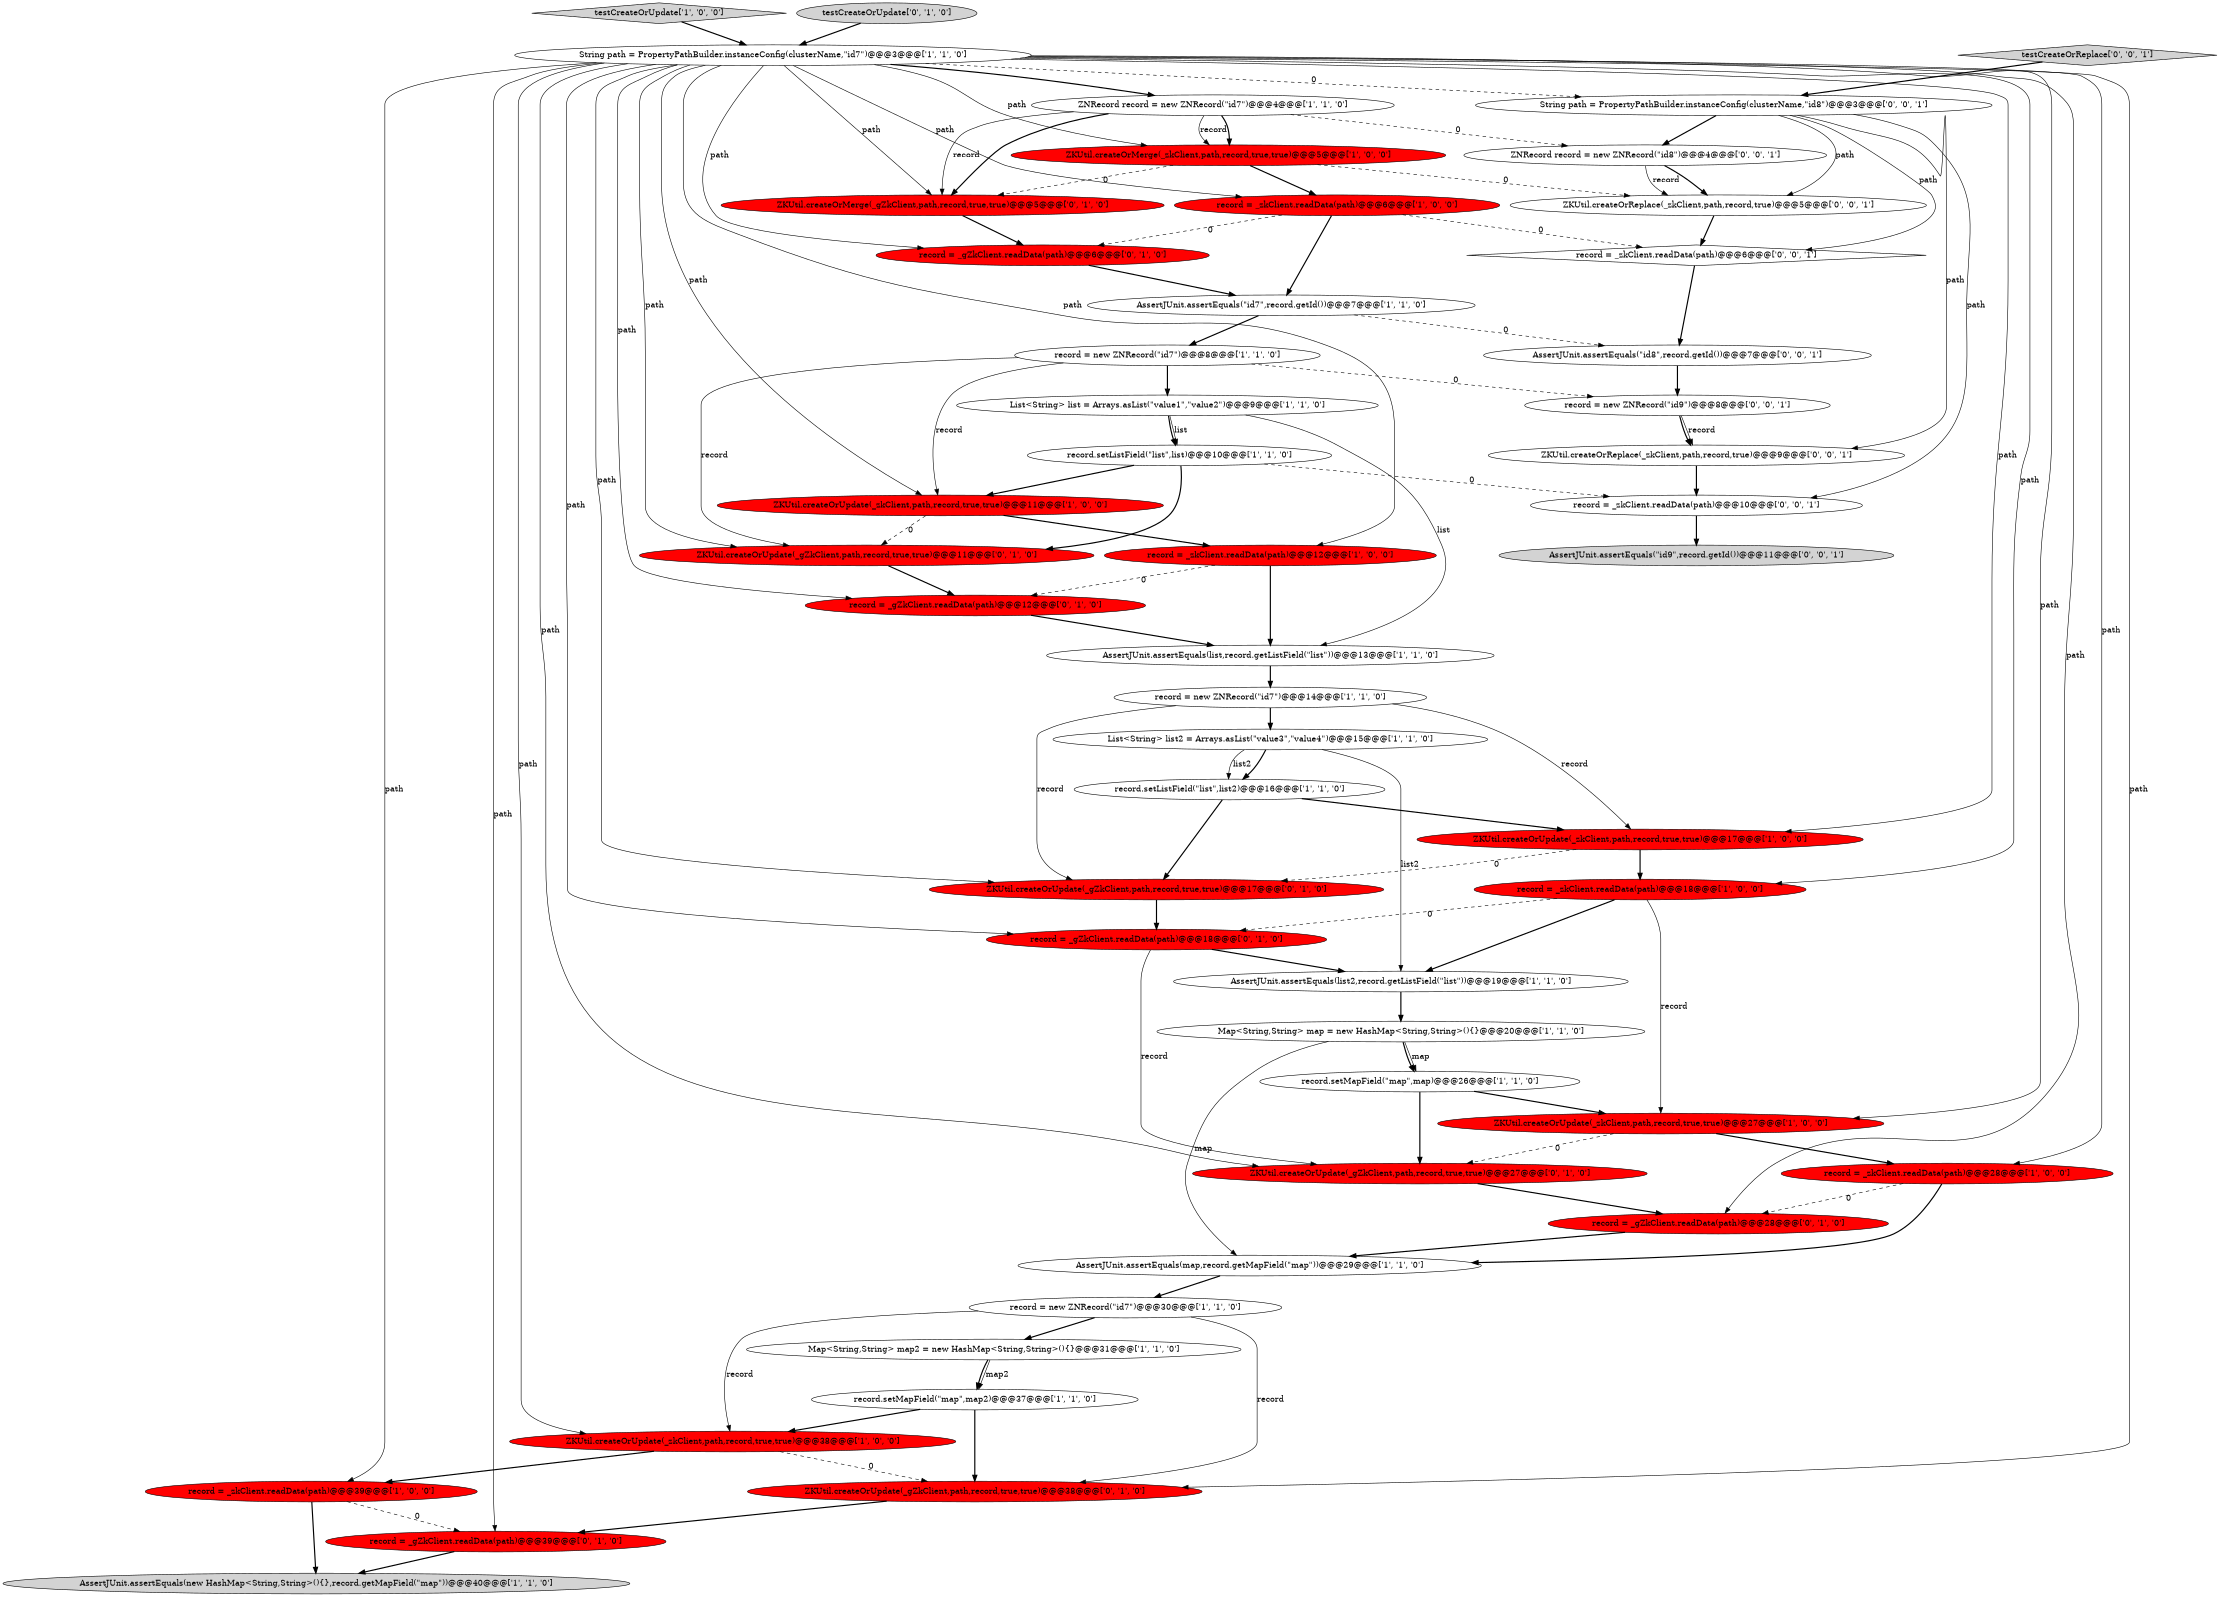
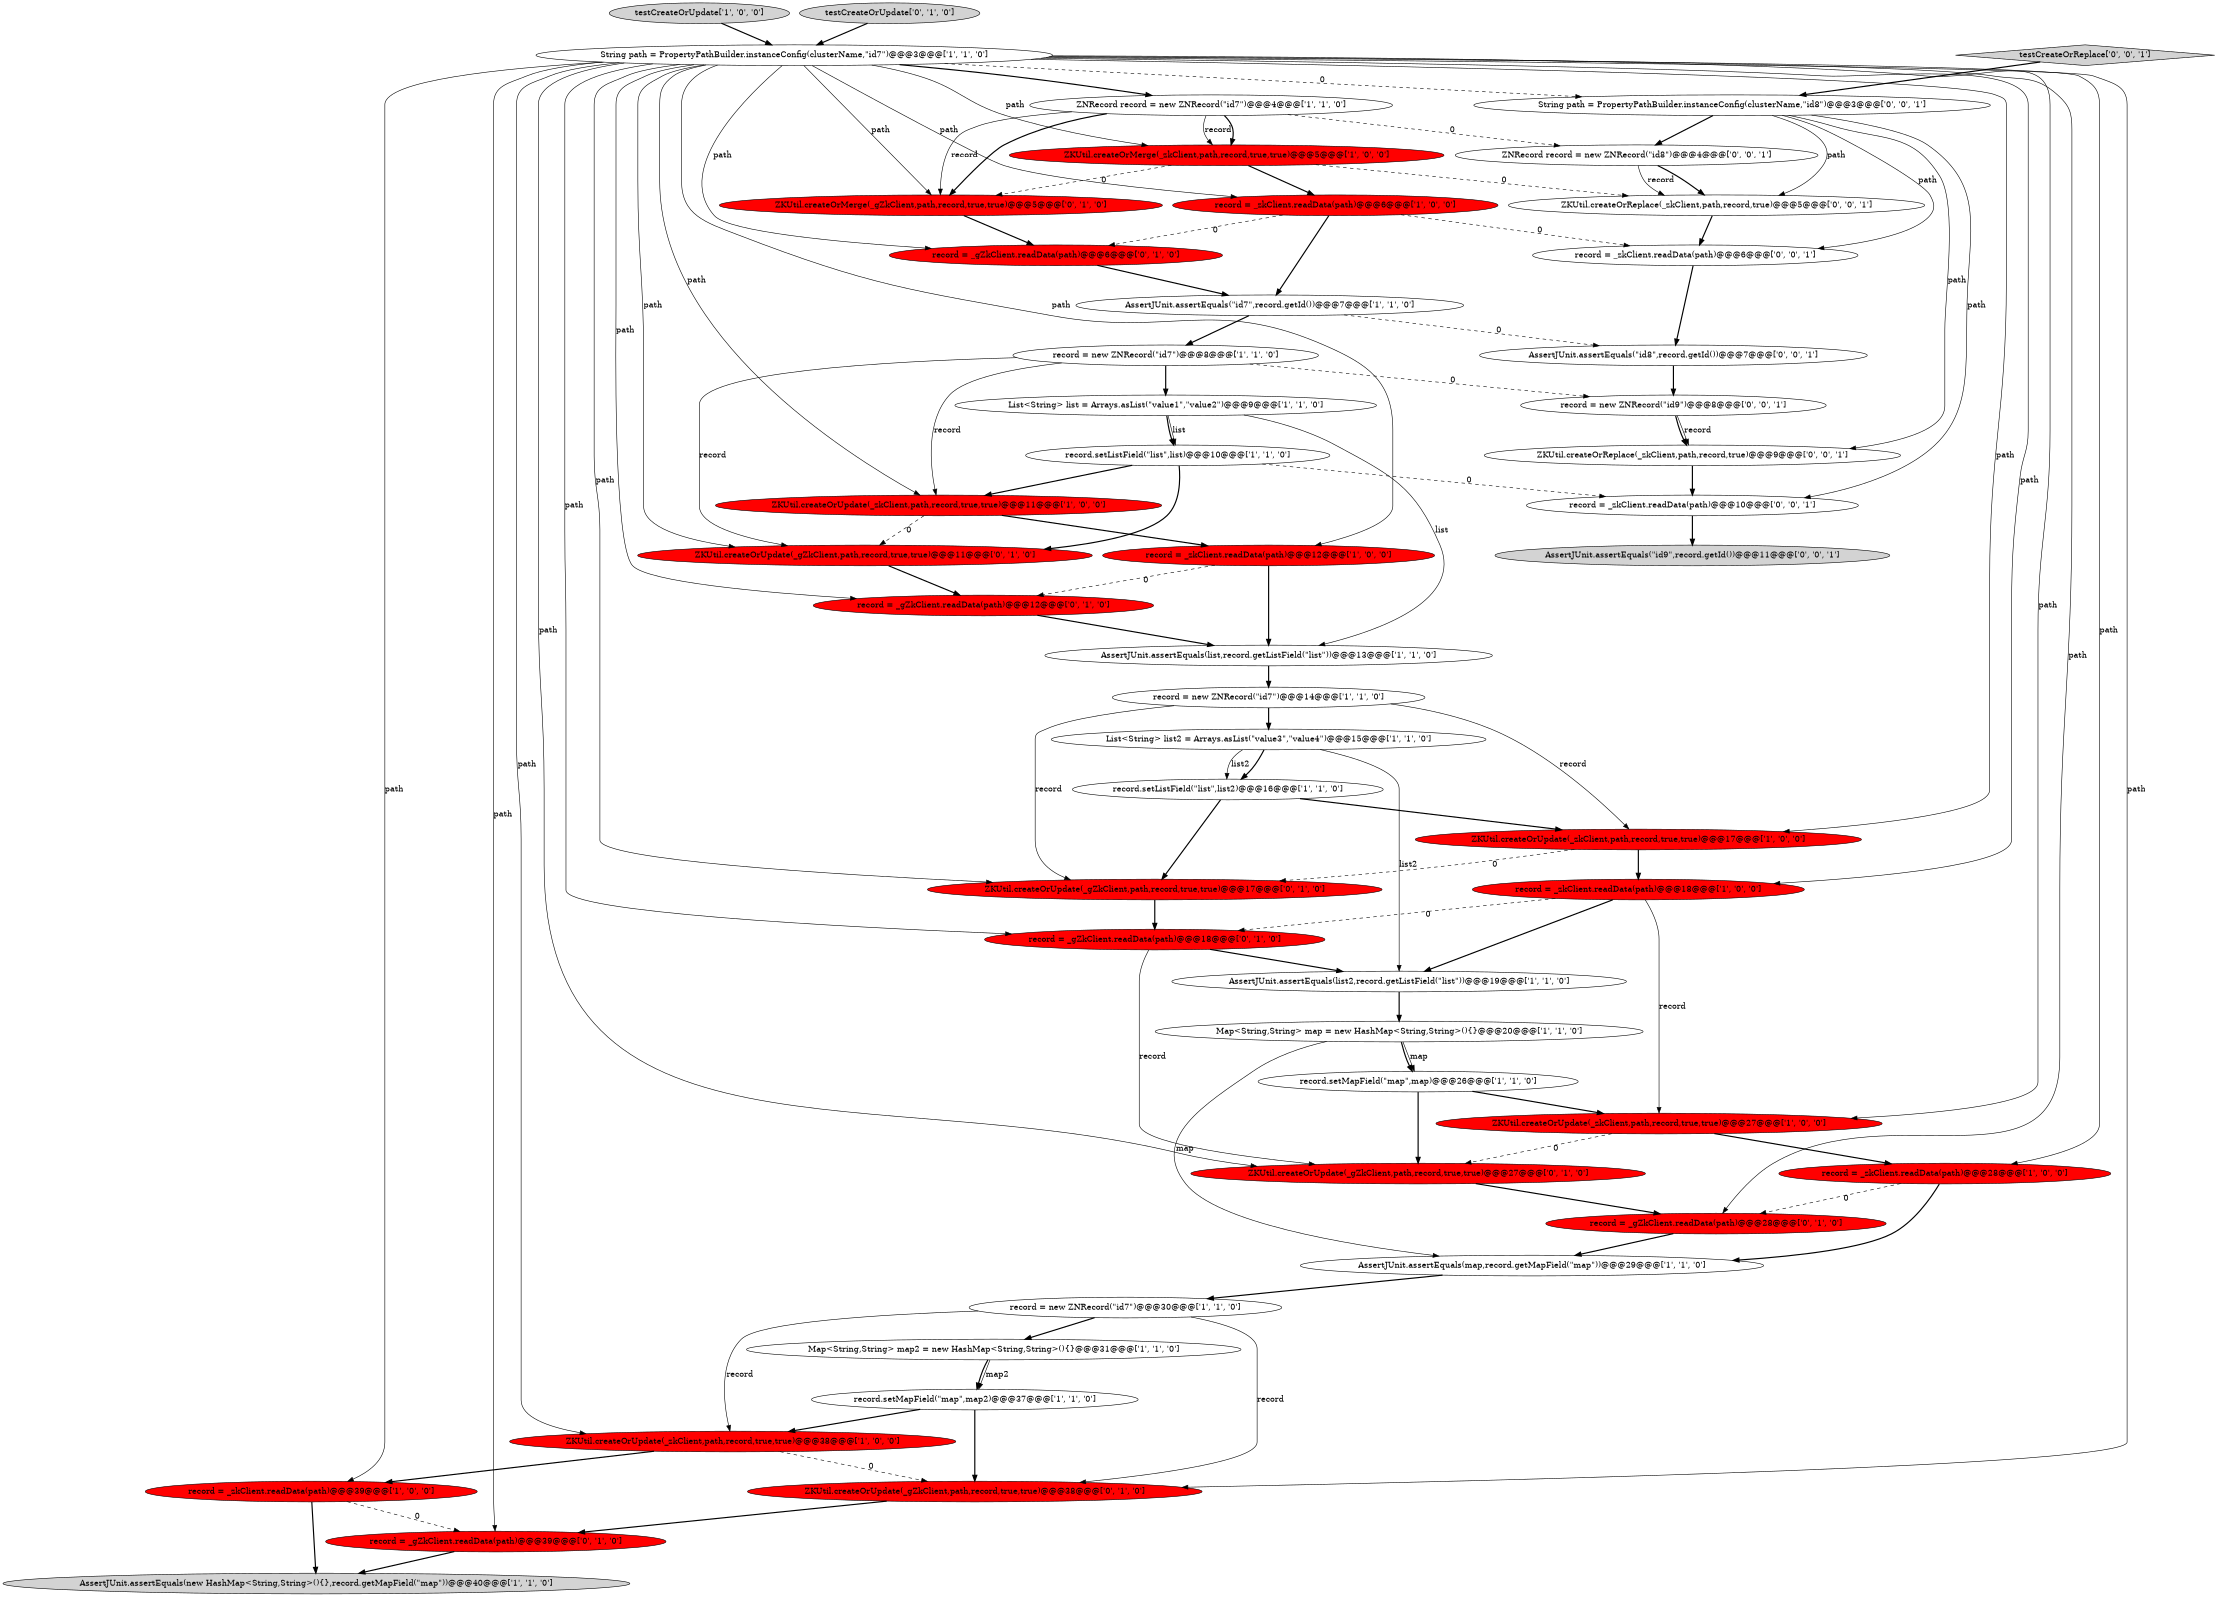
(659, 13) -> (699, 13)
(1696, 255) -> (1695, 255)
